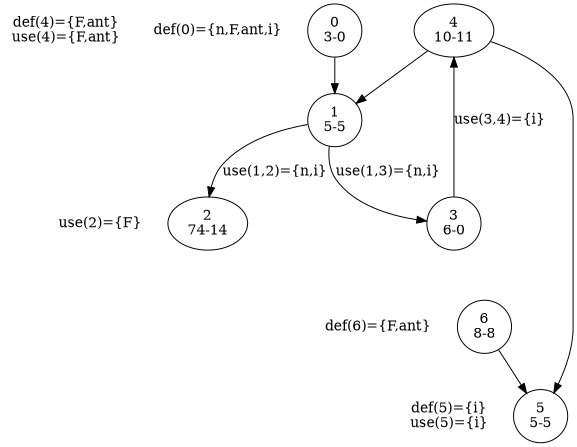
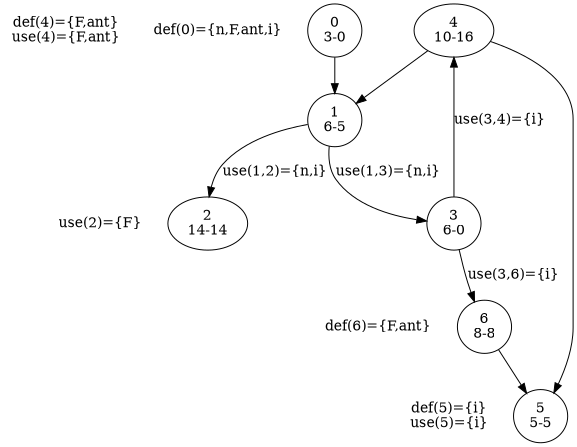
(454, 31) -> (454, 31)
(335, 120) -> (335, 120)
(208, 224) -> (208, 224)
none -> (464, 271)
